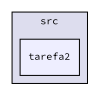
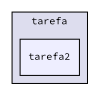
(50, 22) -> (50, 22)
